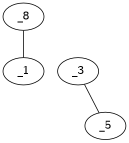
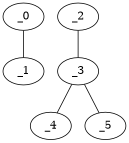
(24, 17) -> (24, 17)
none -> (78, 17)
none -> (51, 126)
